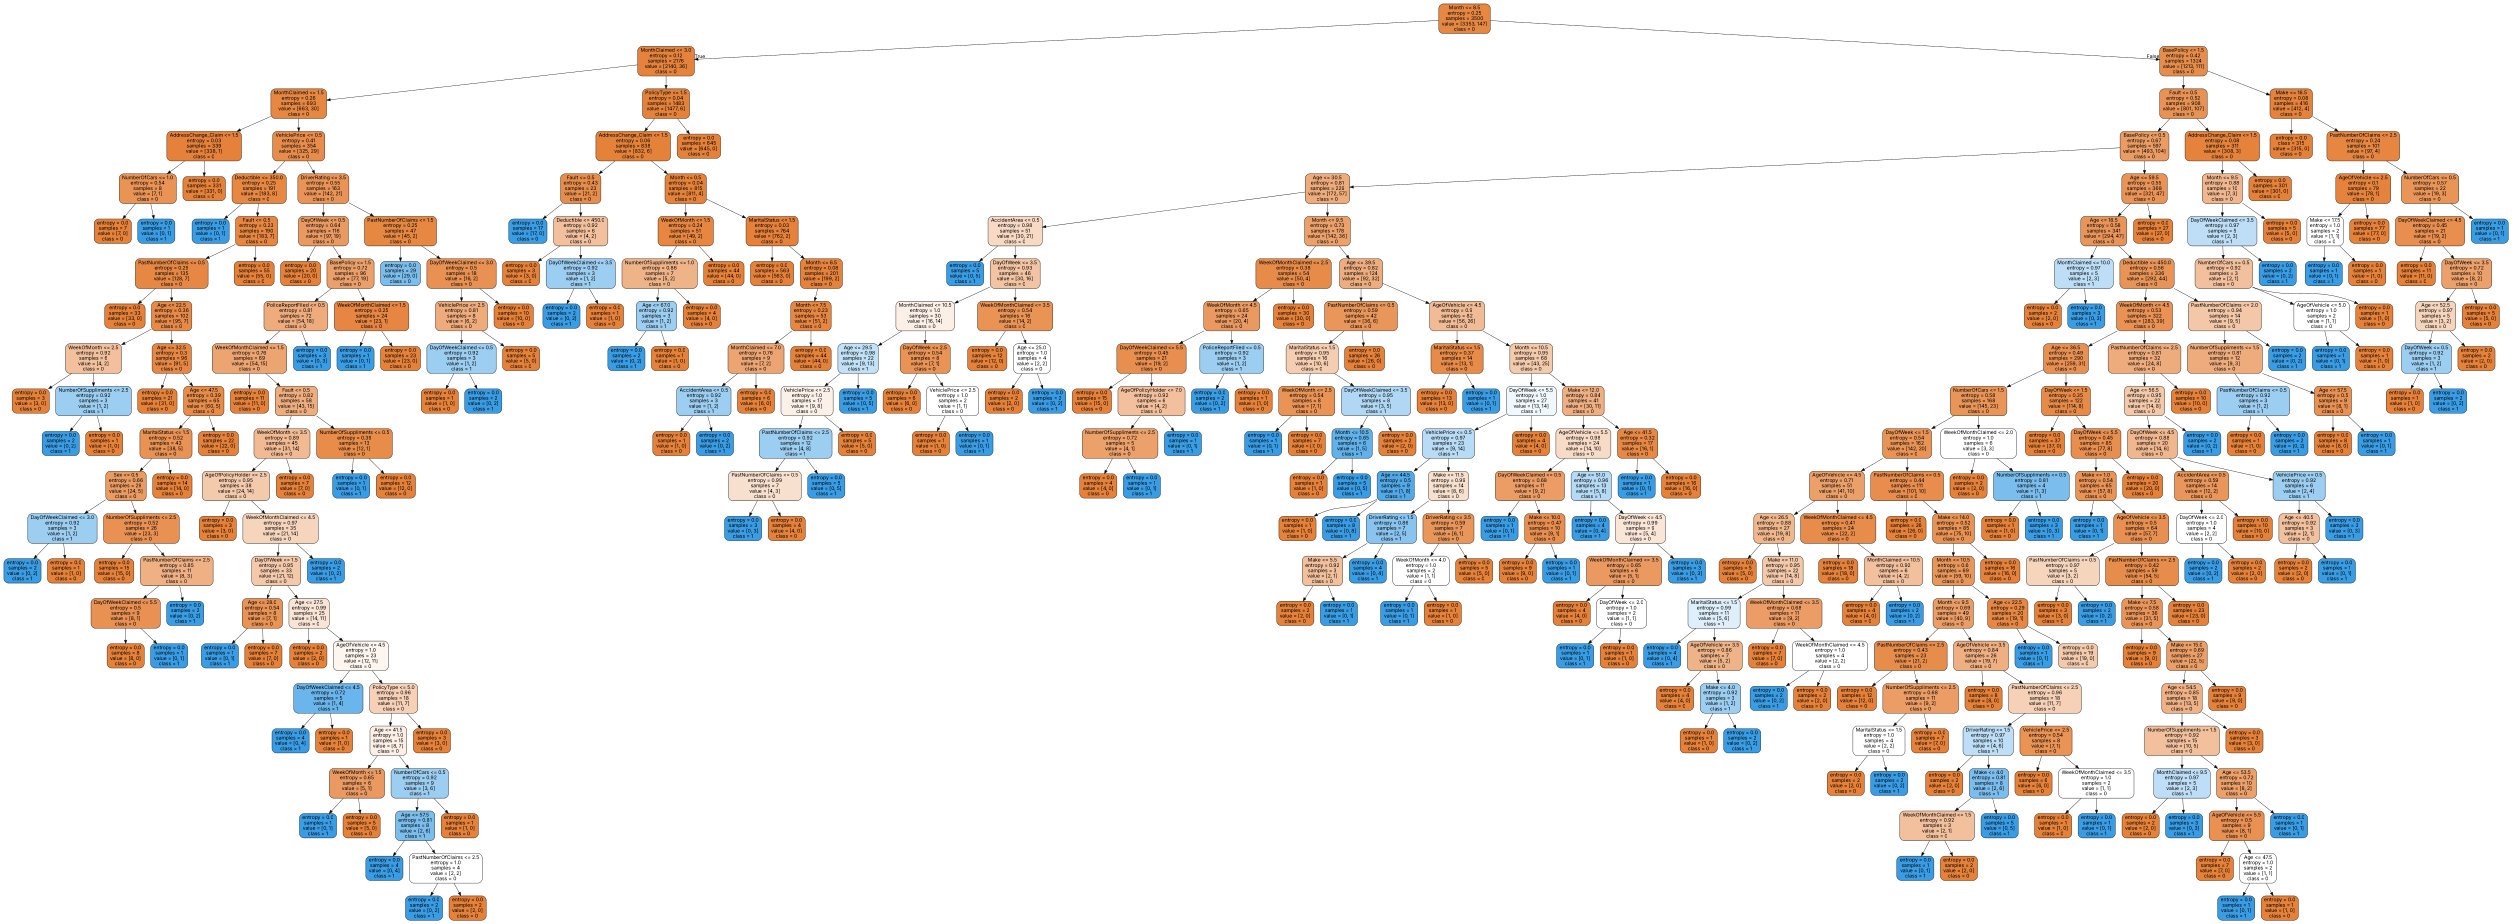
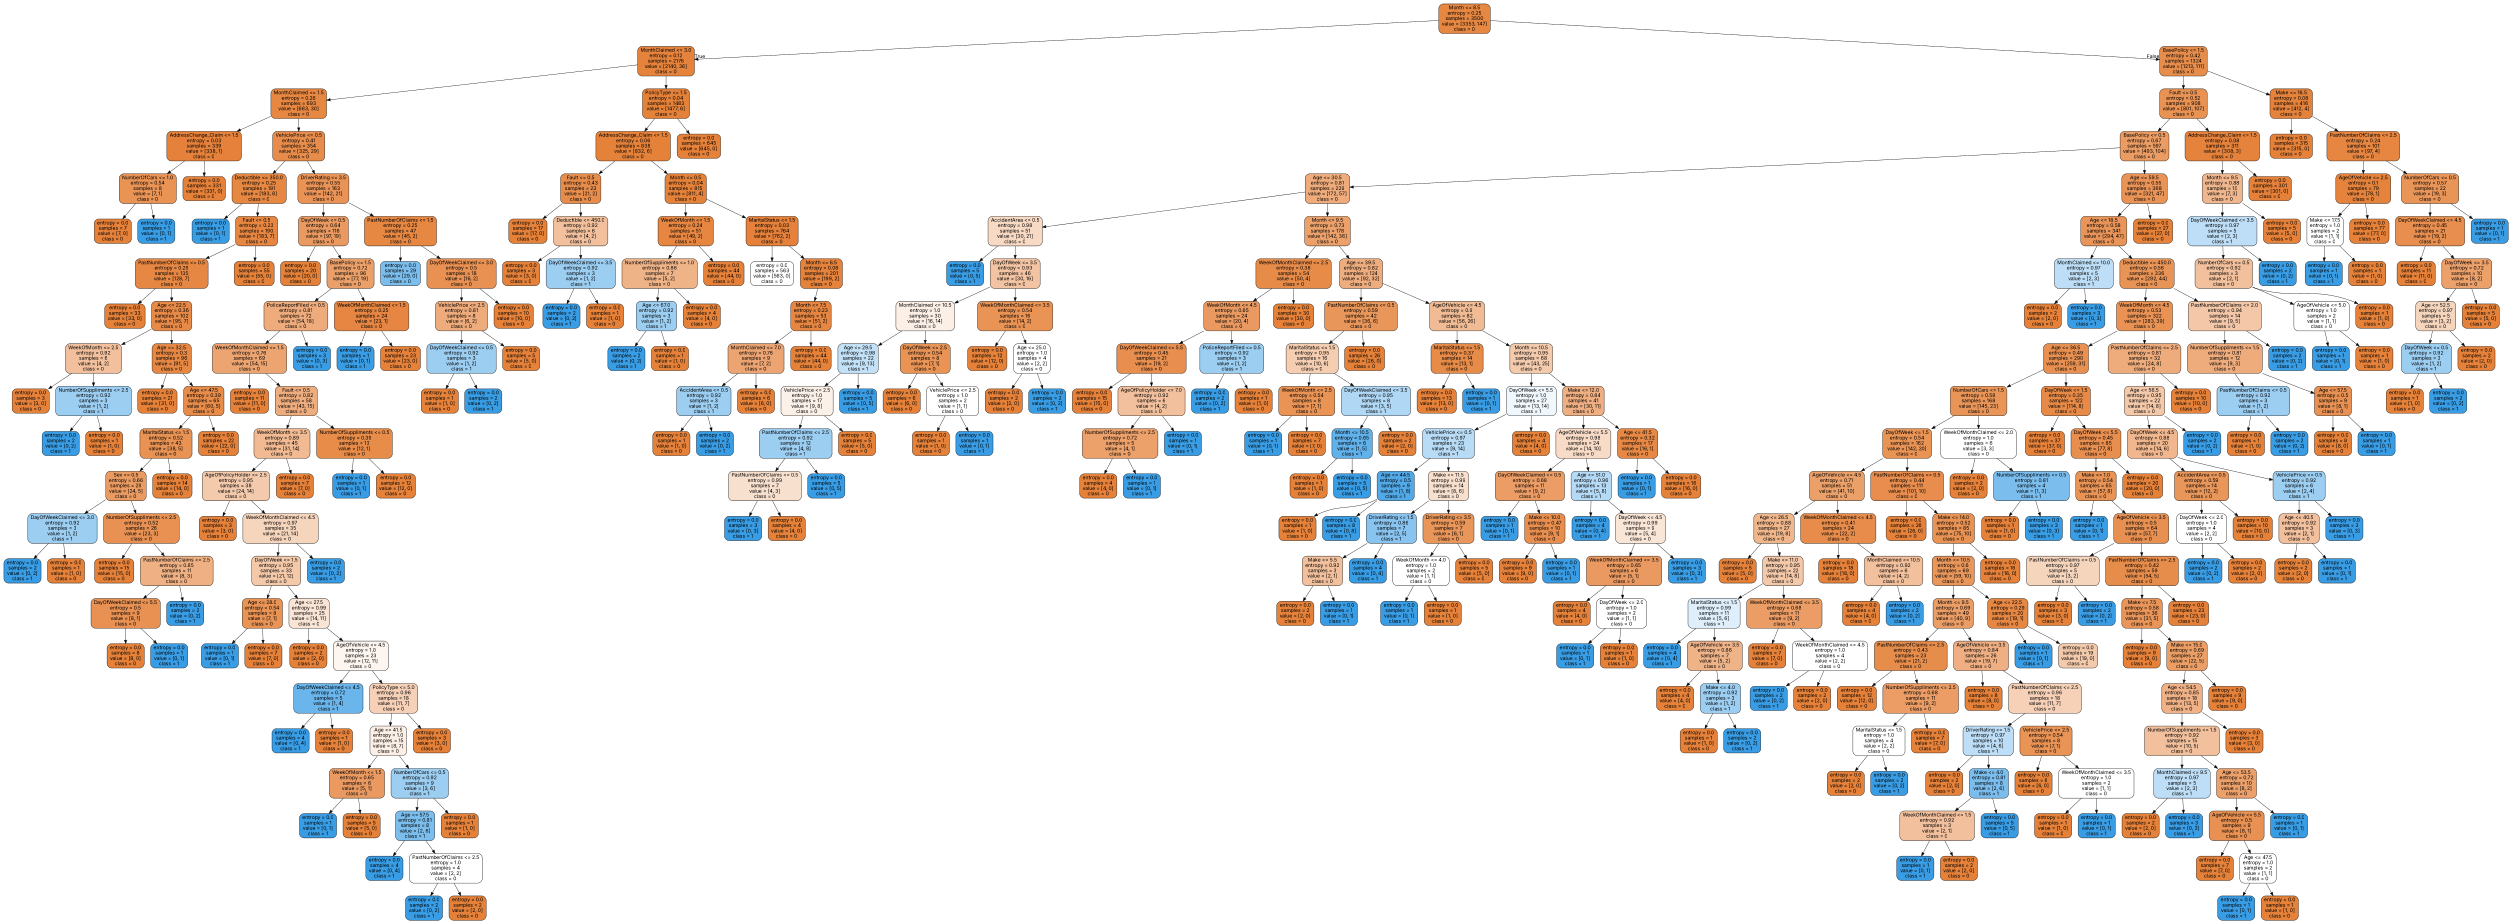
(2291, 146) -> (2291, 146)
(528, 231) -> (528, 231)
(772, 274) -> (772, 274)
